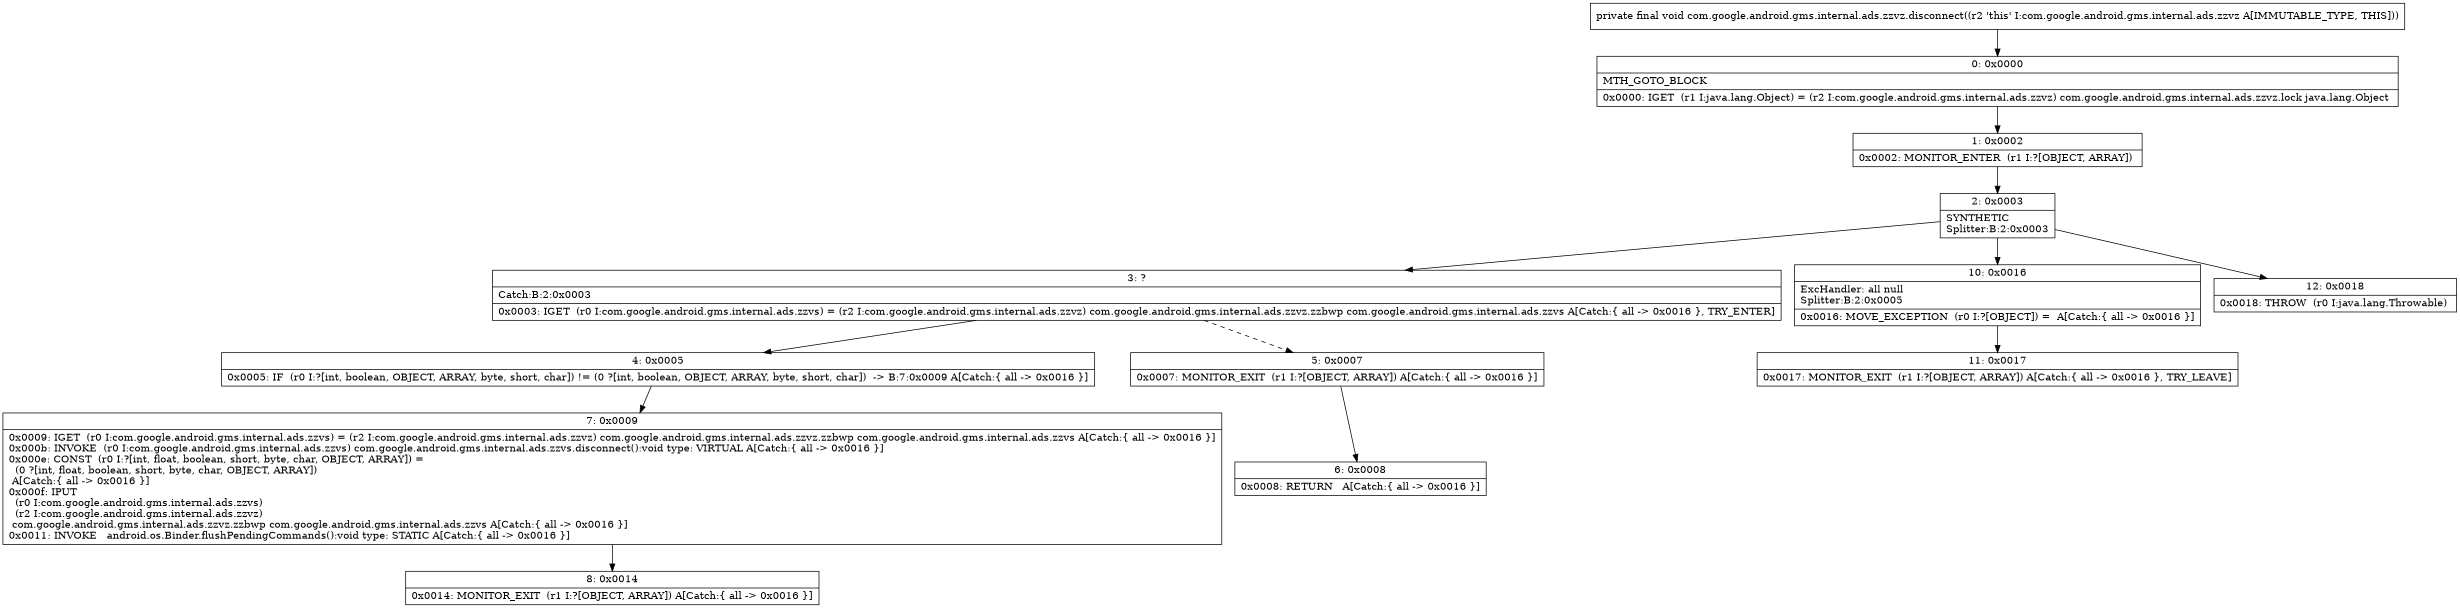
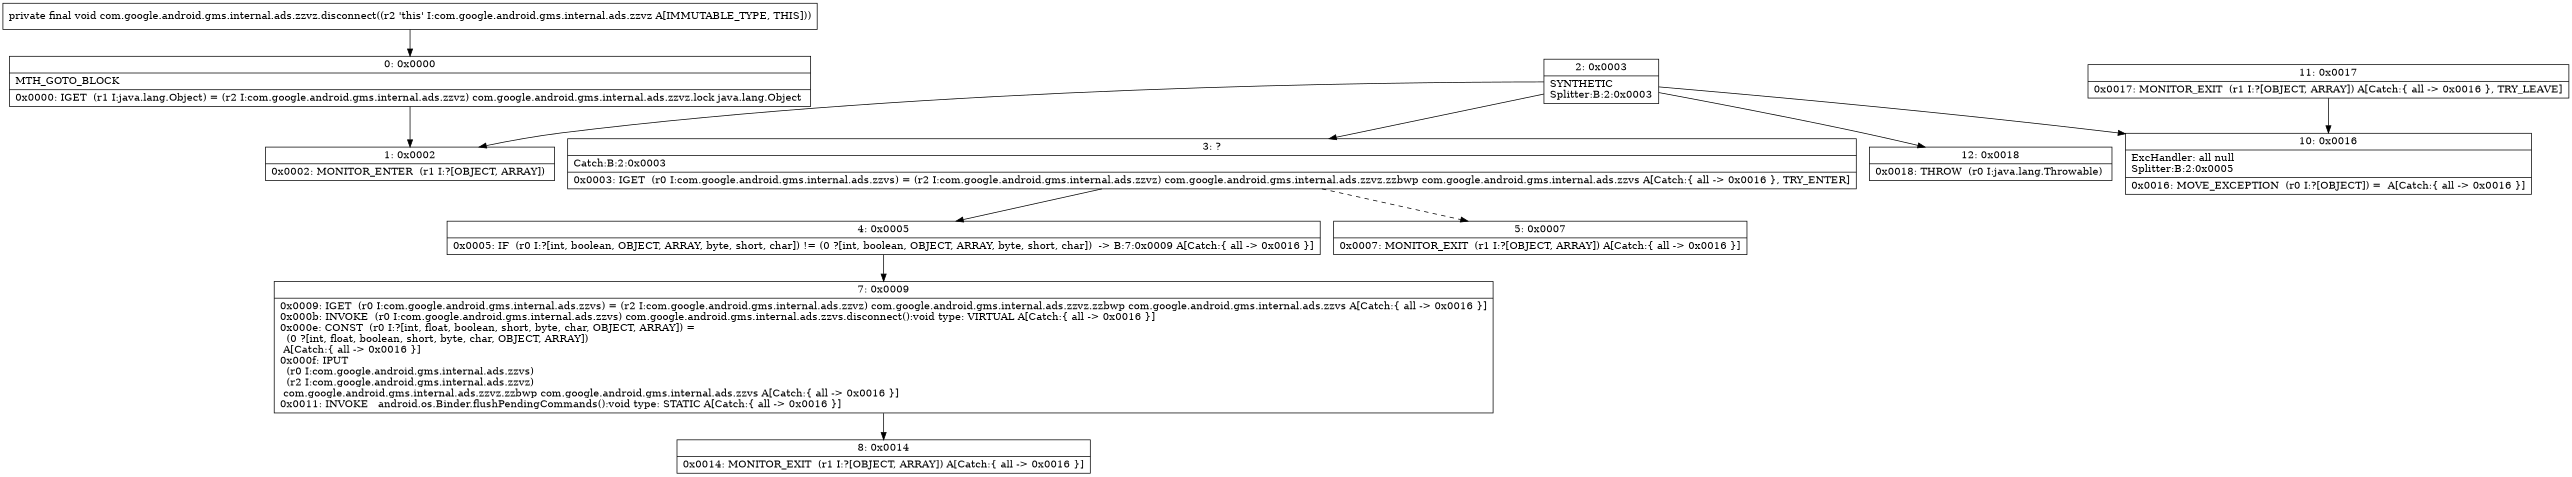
(1998, 177) -> (1014, 96)
(1998, 336) -> (2328, 112)
(1361, 479) -> none
